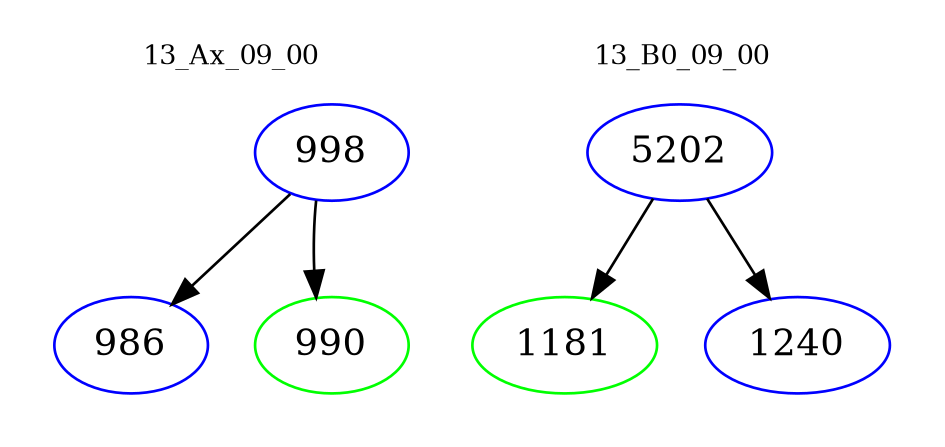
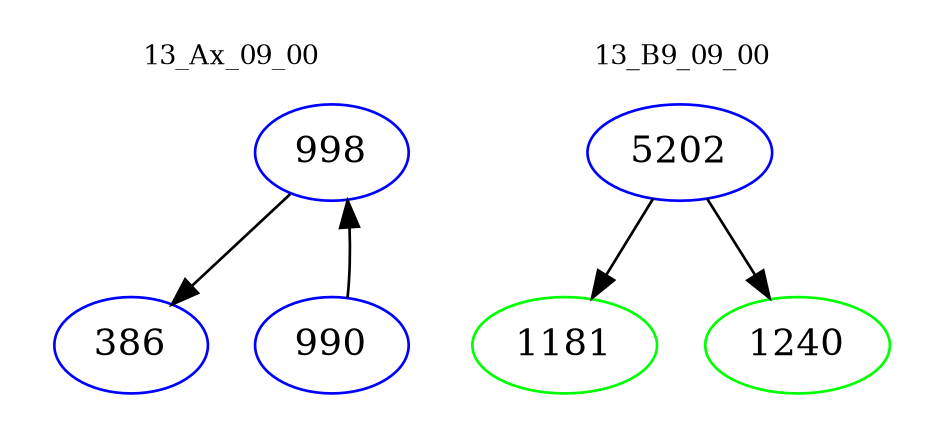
(682, 58) -> (682, 58)
(314, 235) -> (350, 263)
(131, 345) -> (131, 345)
(332, 345) -> (332, 345)
(798, 345) -> (798, 345)
